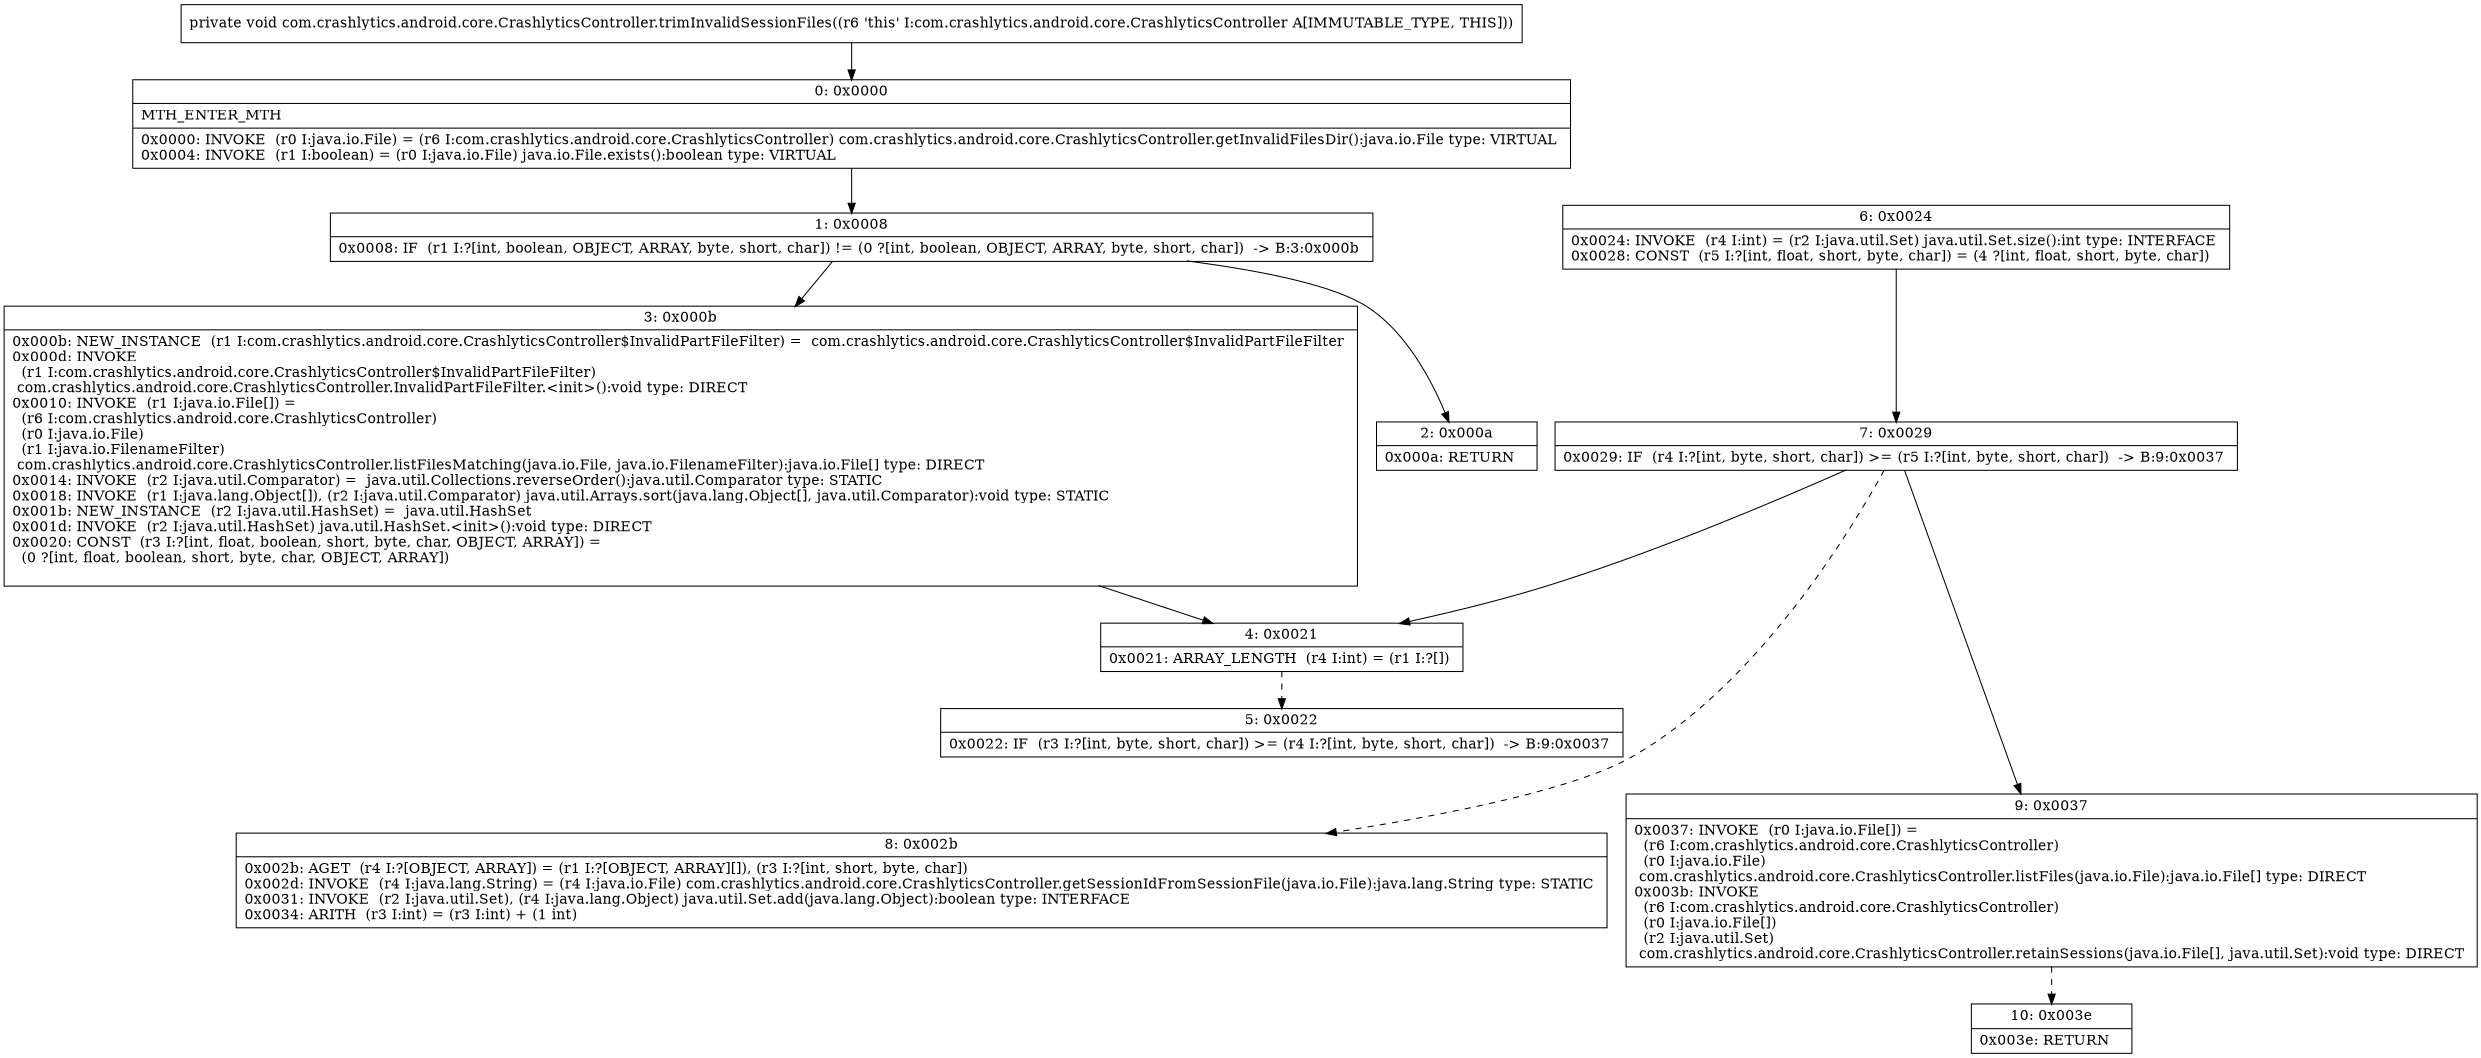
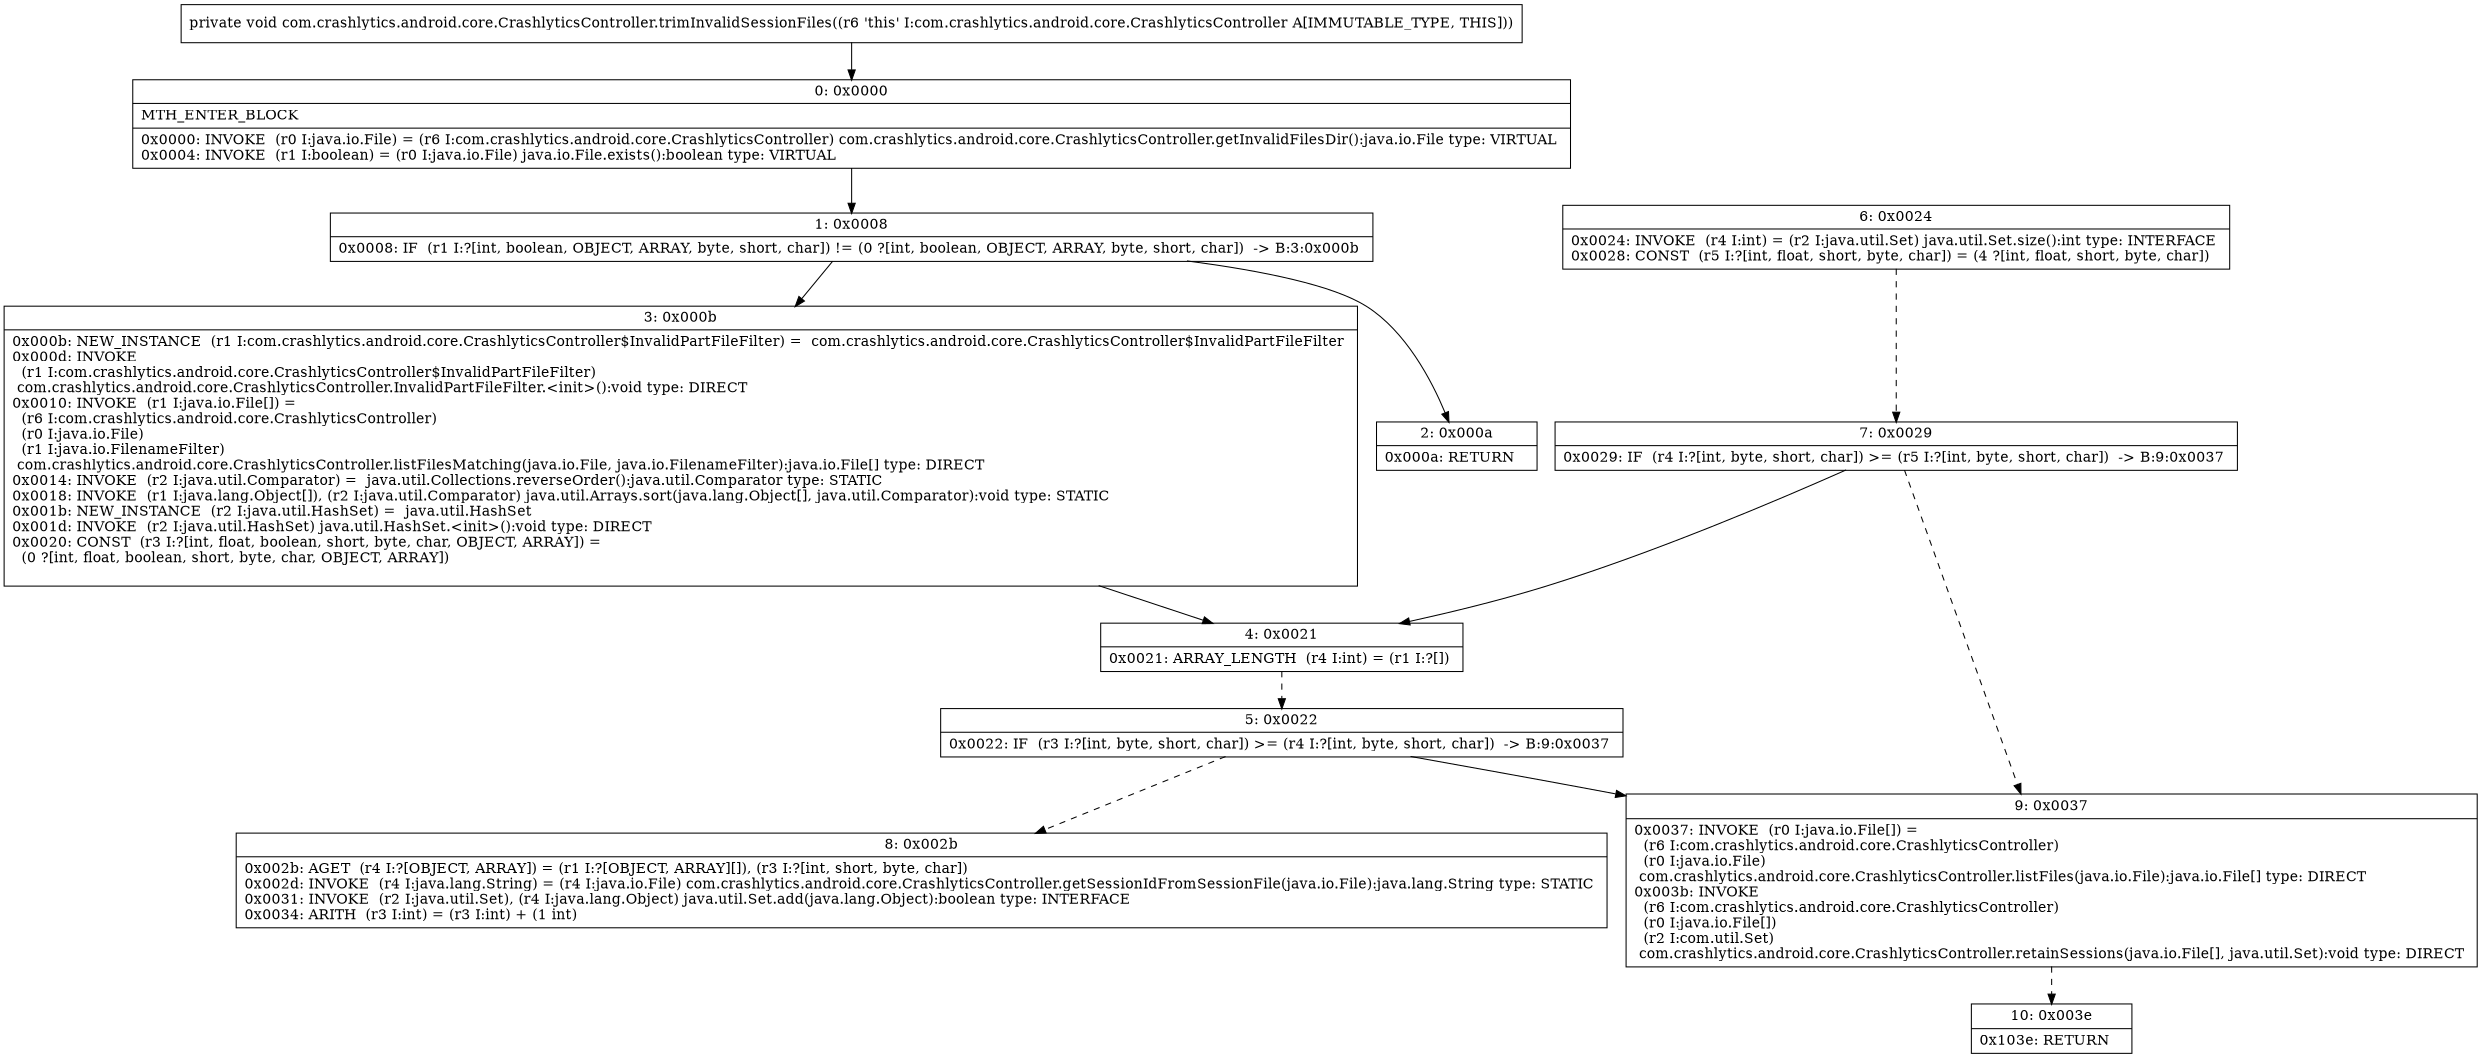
(211, 115) -> (220, 115)
(1896, 340) -> (1896, 340)
(1961, 627) -> (1961, 627)
(1665, 735) -> (1135, 793)
none -> (1513, 775)
(1704, 939) -> (1704, 939)
(2052, 1040) -> (2052, 1040)
